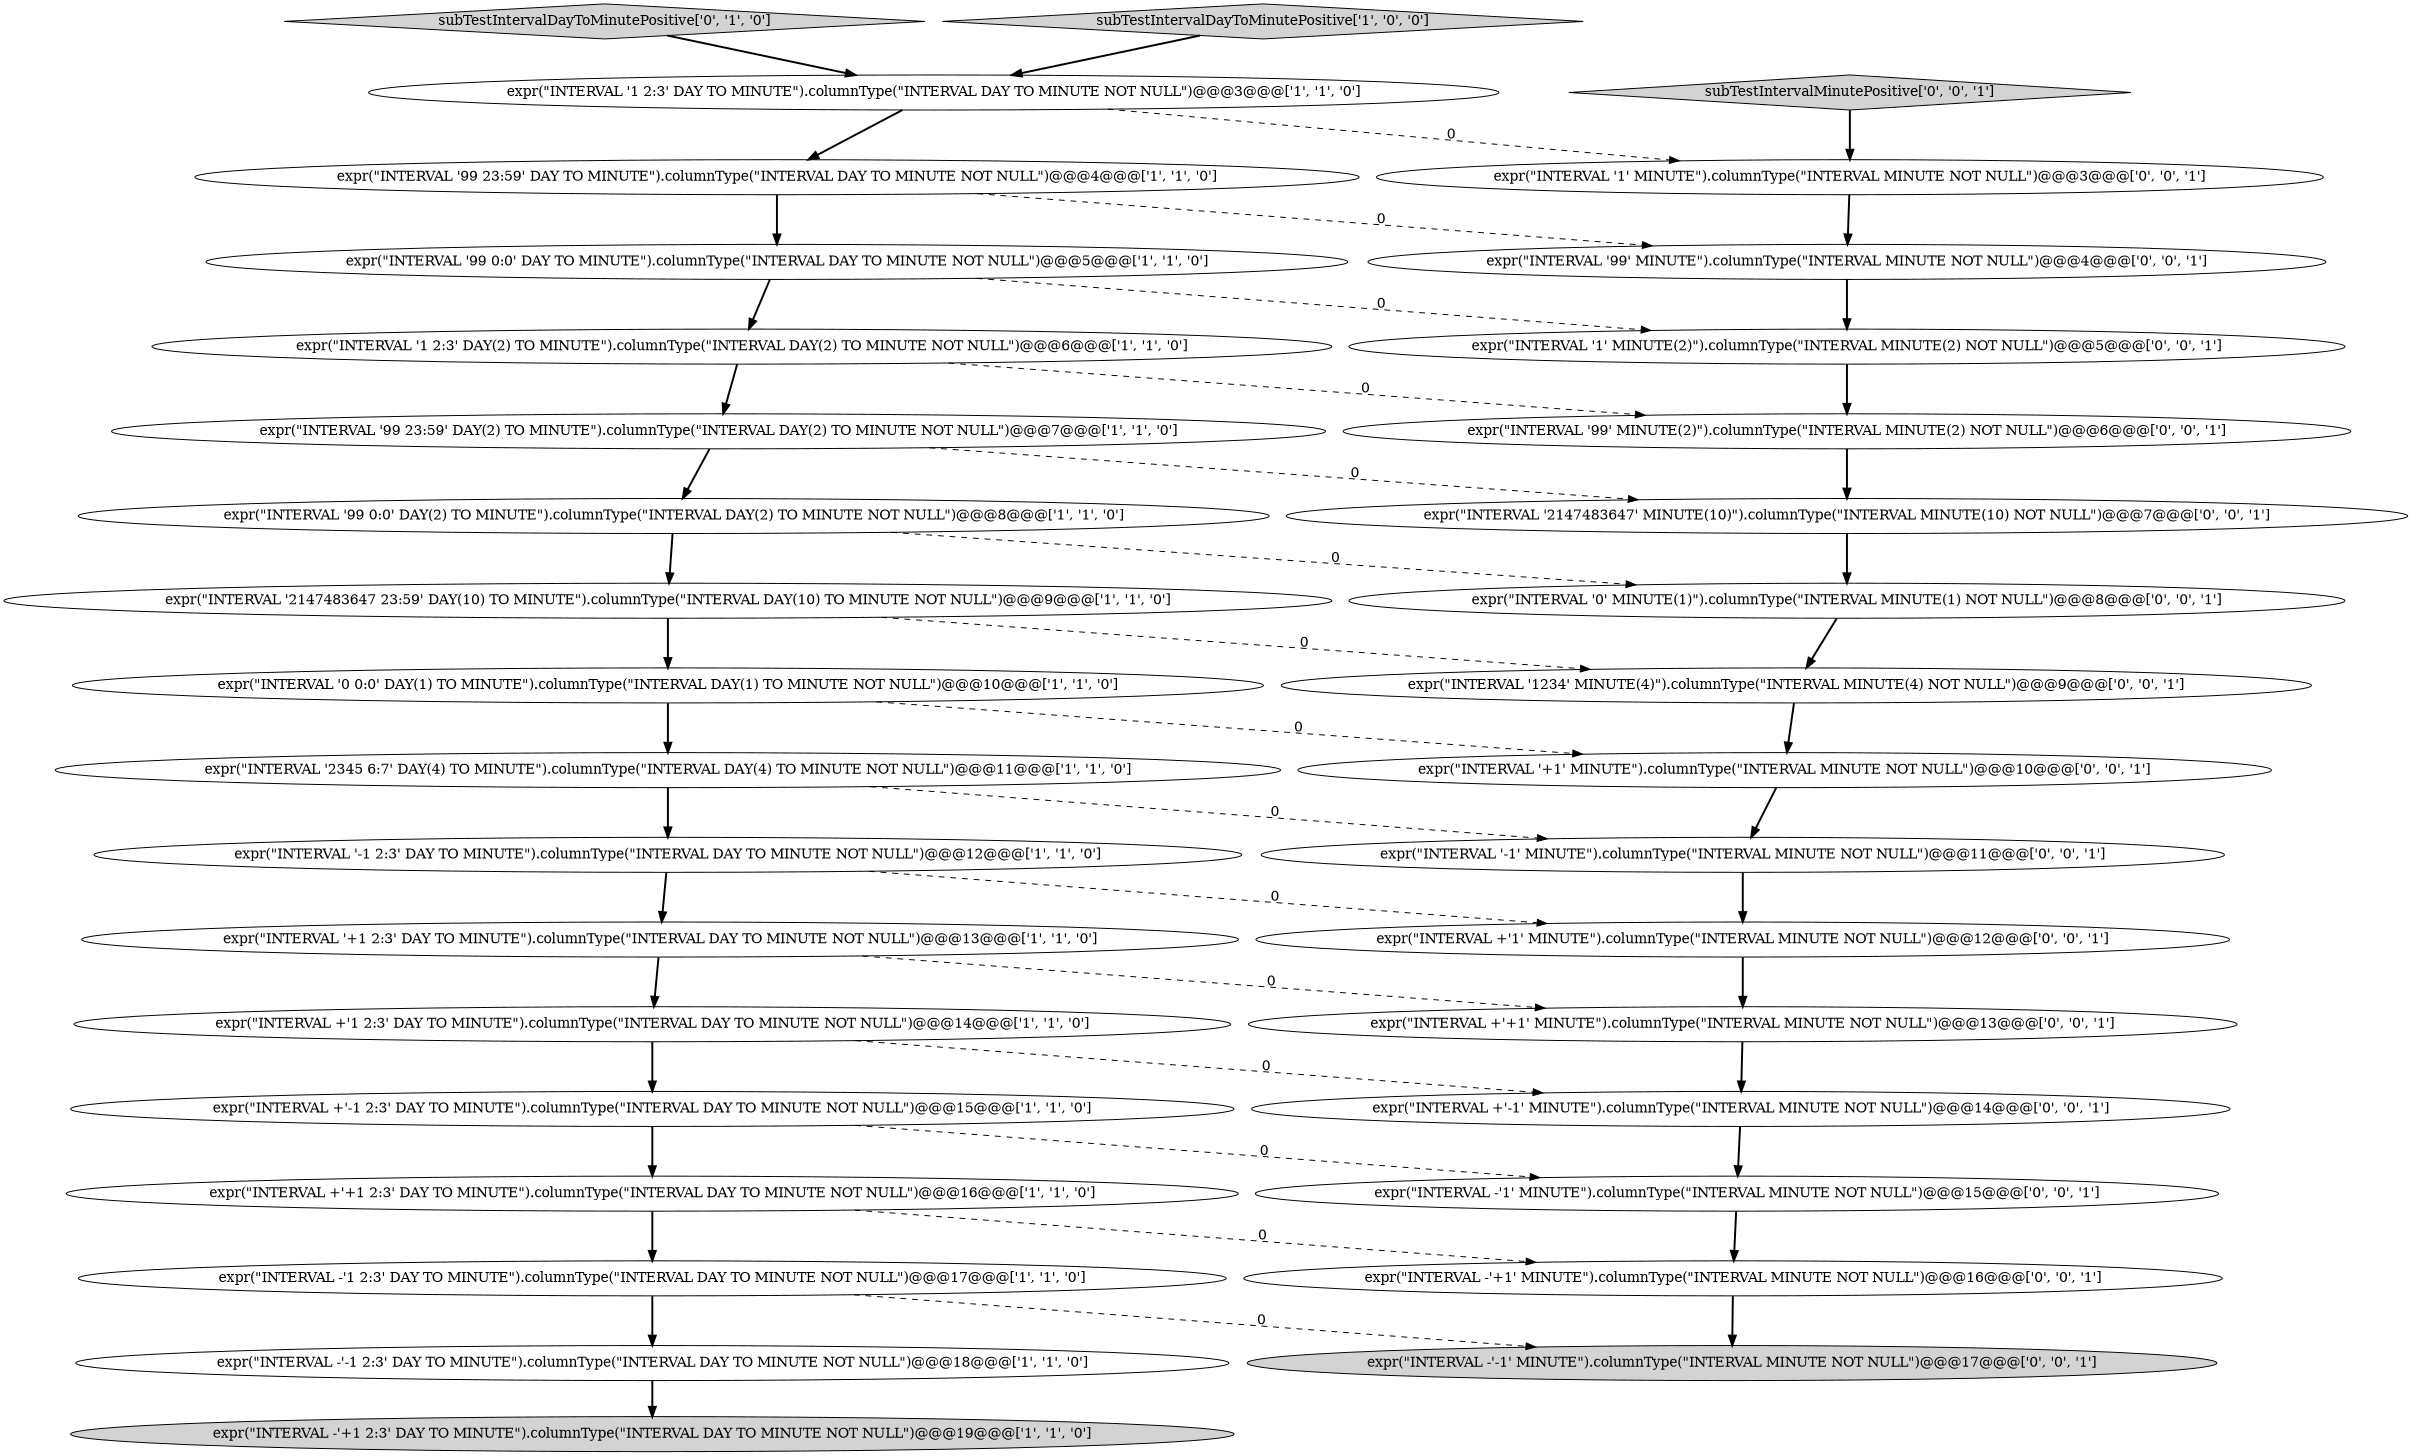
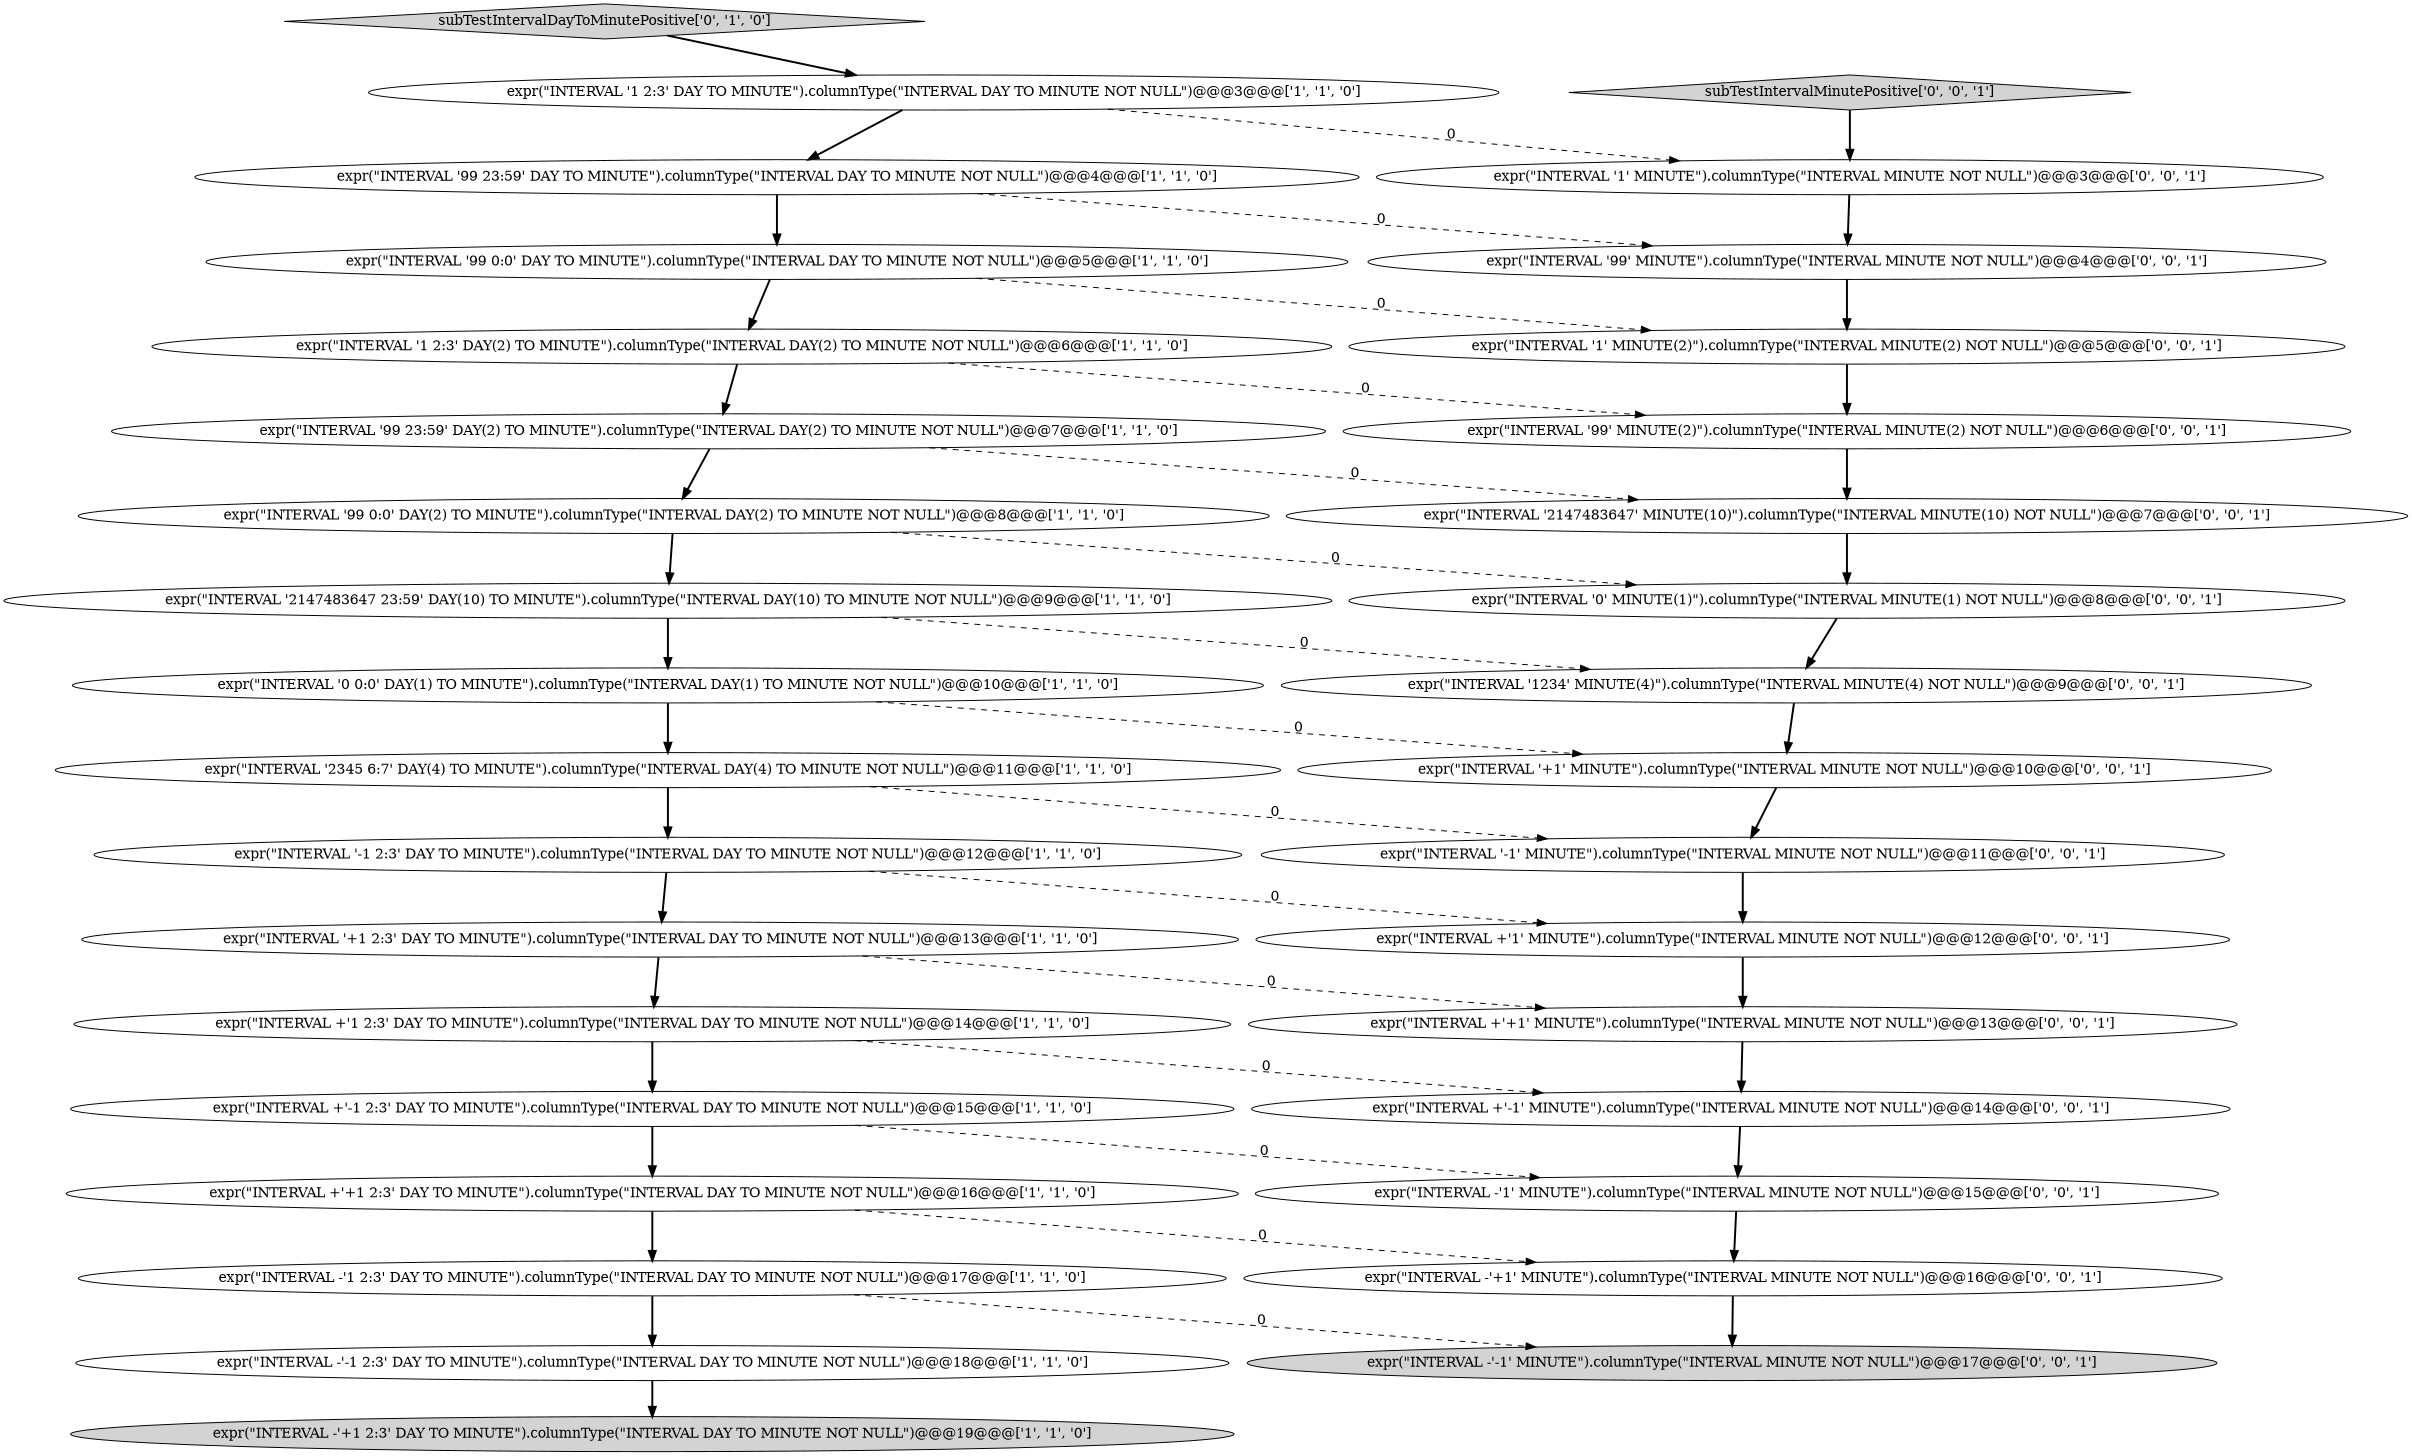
(1263, 21) -> none
